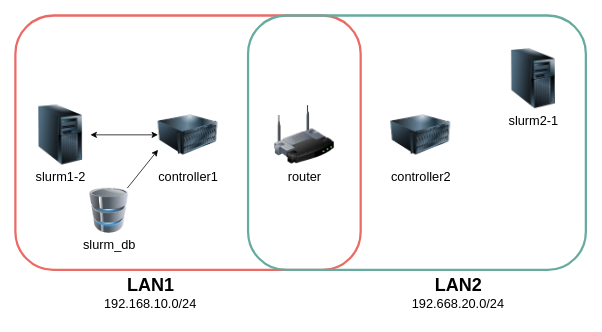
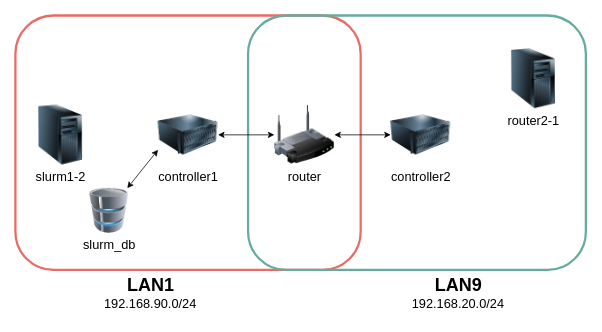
(533, 121) -> (533, 121)
(96, 135) -> none
none -> (267, 135)
none -> (384, 135)
(130, 185) -> (131, 183)
(458, 285) -> (458, 285)
(150, 304) -> (150, 304)
(458, 304) -> (458, 304)
